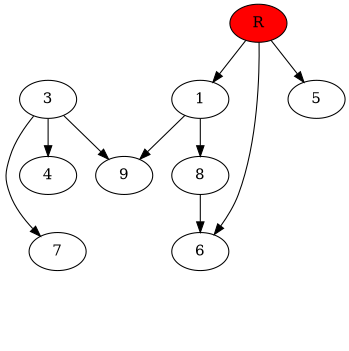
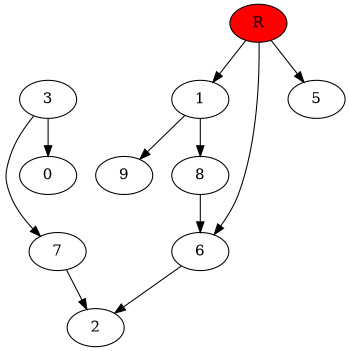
(82, 134) -> none
(48, 175) -> (48, 175)
none -> (96, 328)
